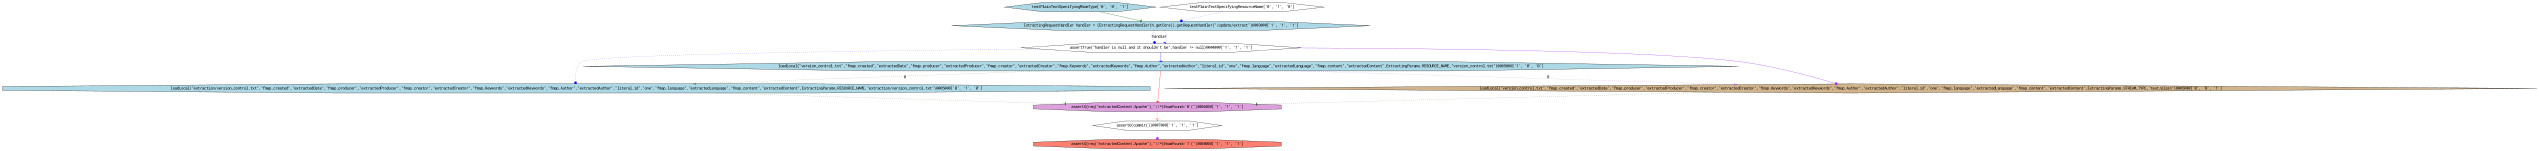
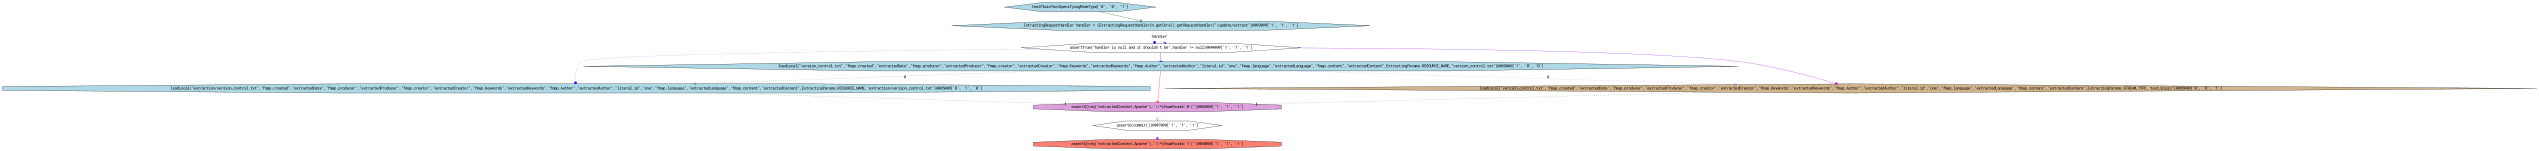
(1242, 7) -> none
